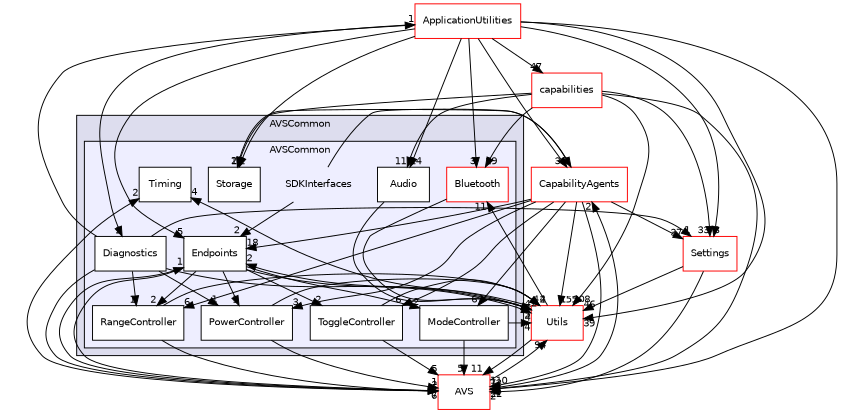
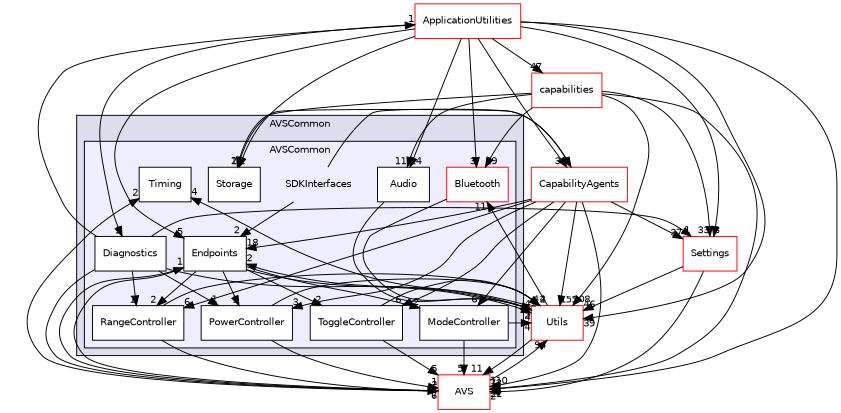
(609, 341) -> none
